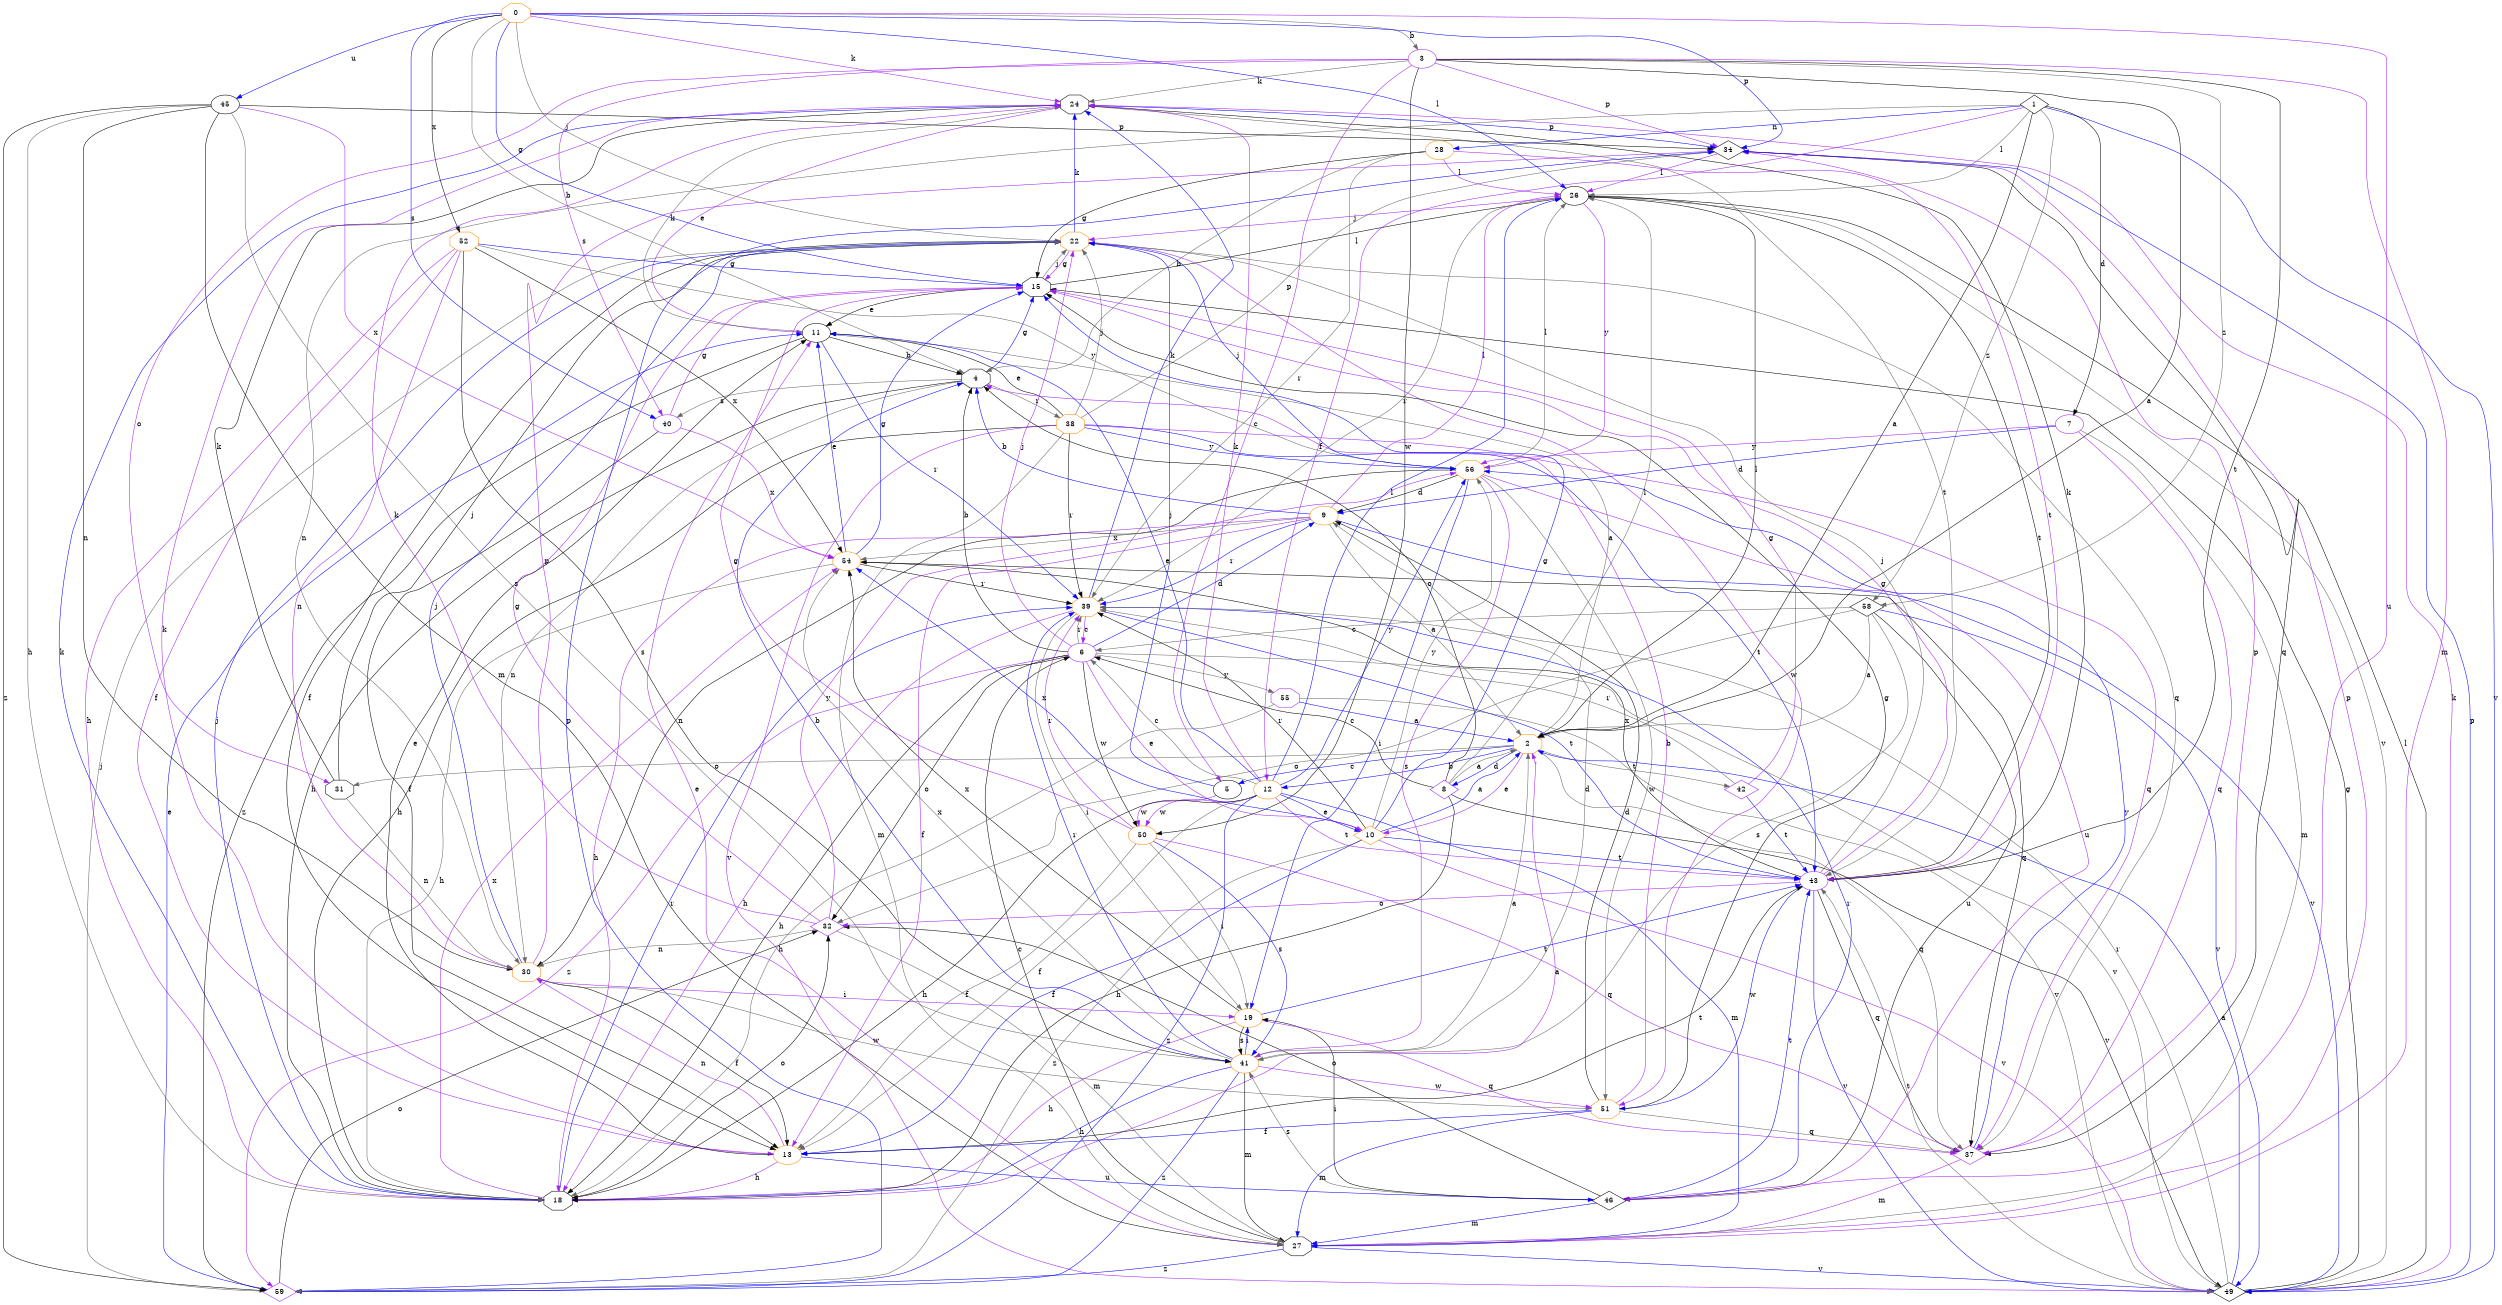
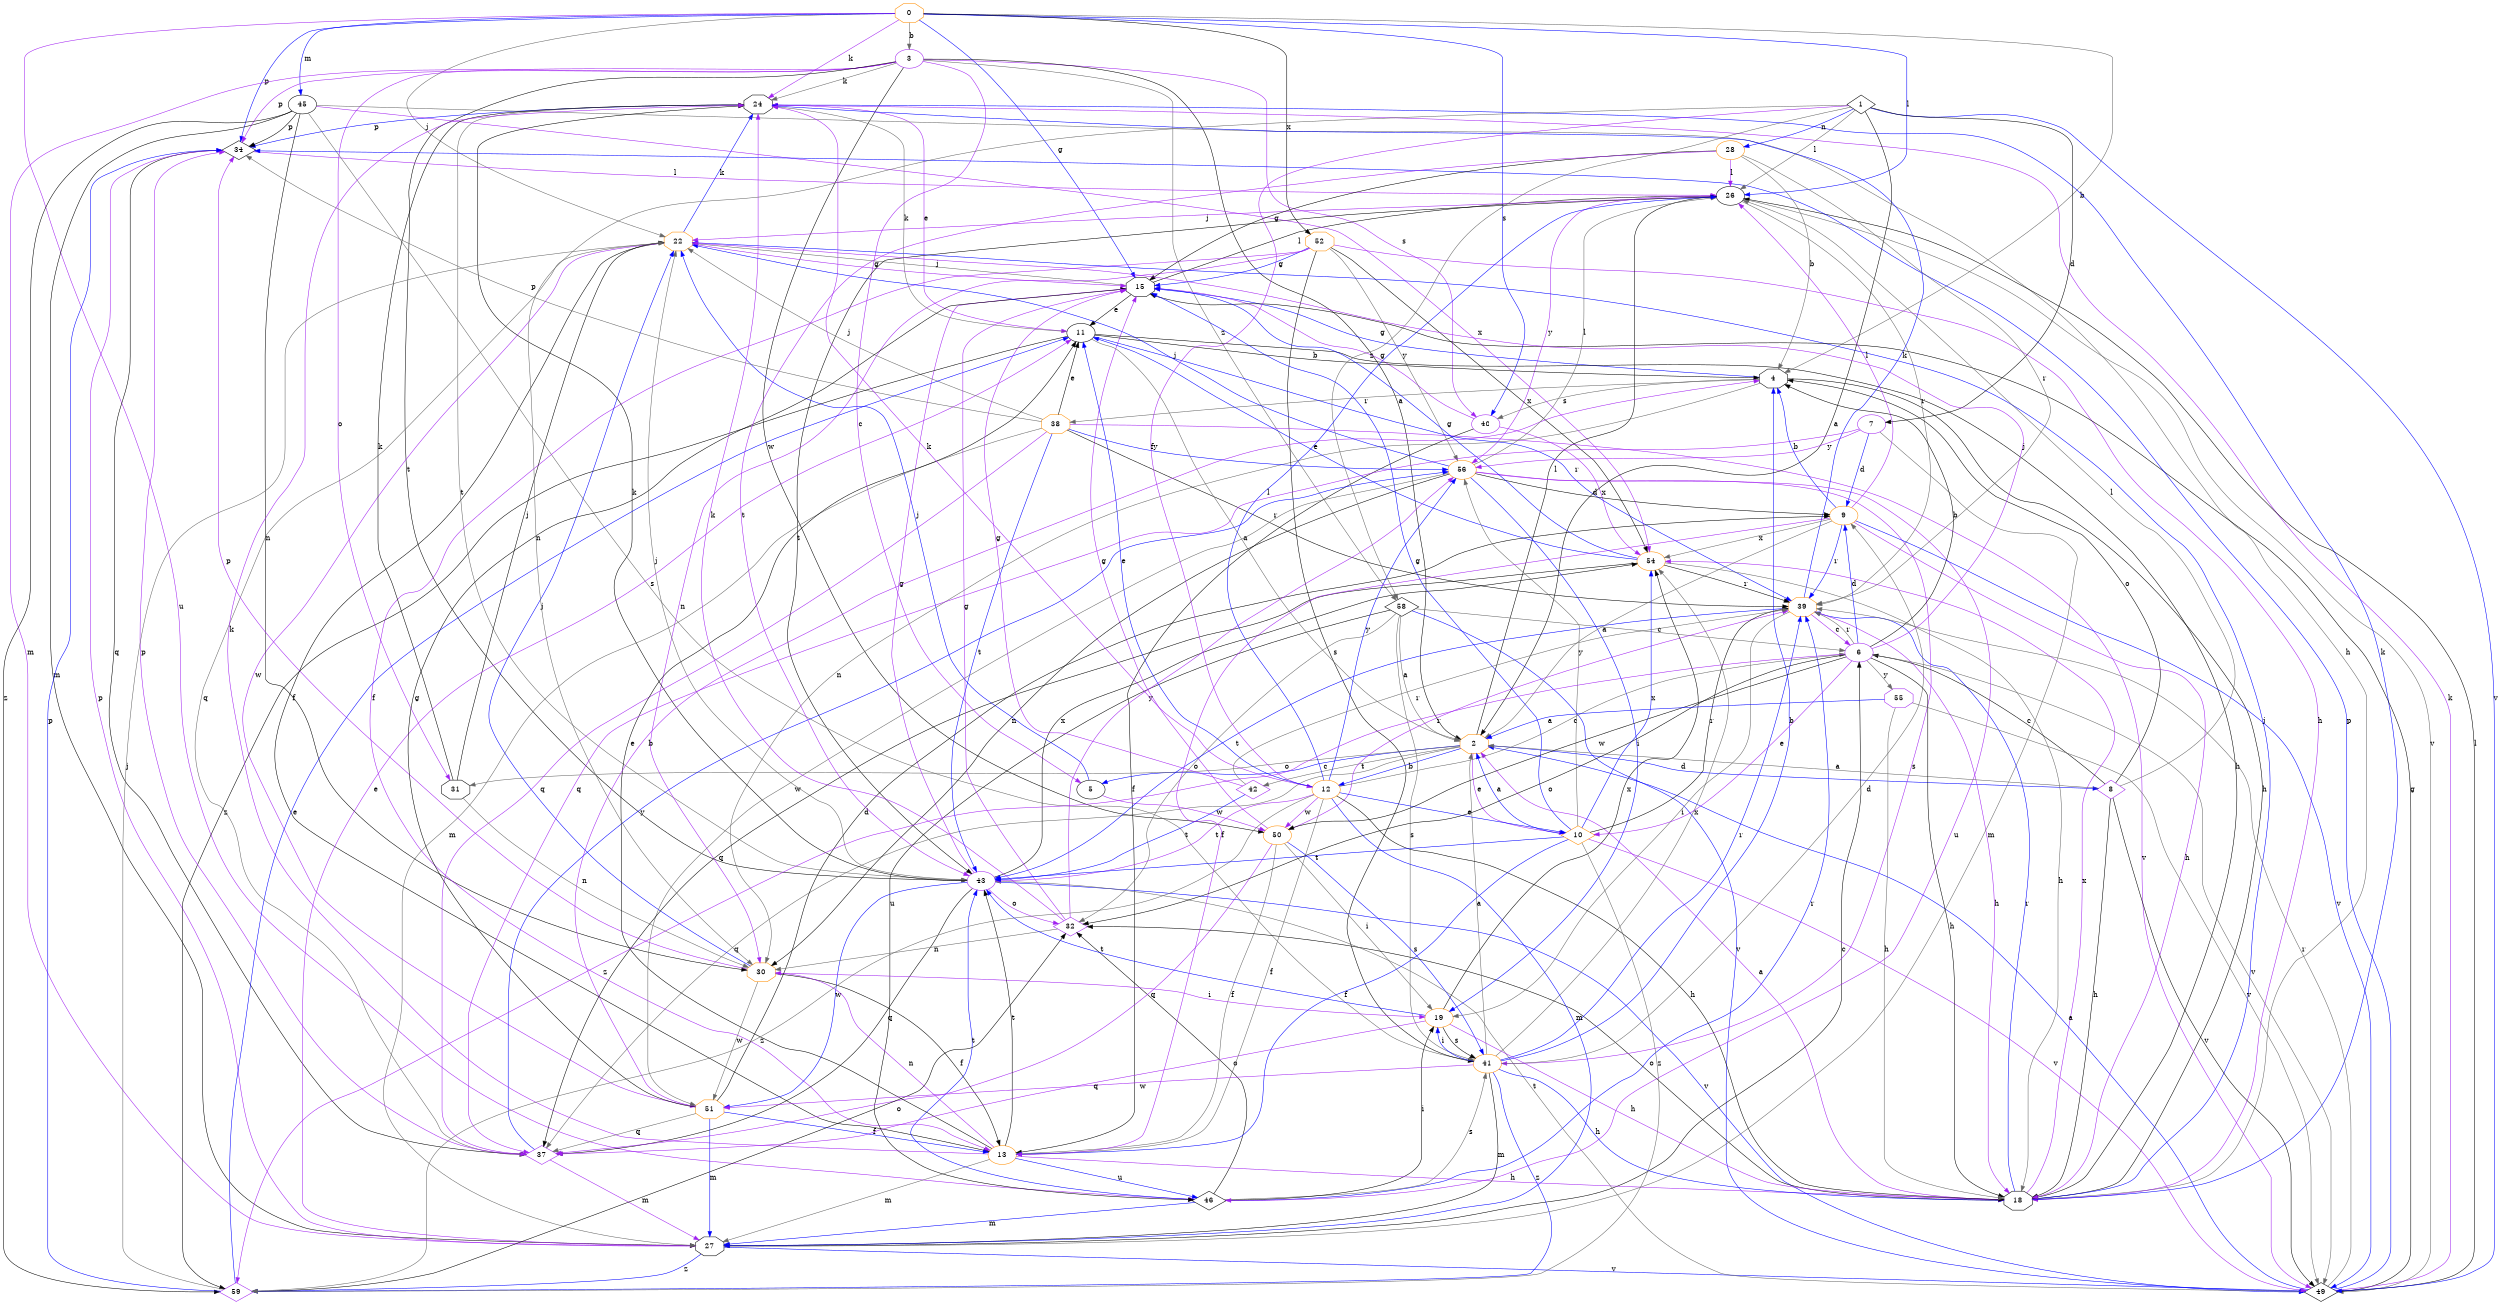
(354, 59) -> (308, 59)
(1470, 470) -> (1462, 470)
(465, 670) -> (1996, 440)
(1070, 1069) -> (859, 1200)
(914, 1268) -> (785, 1022)
